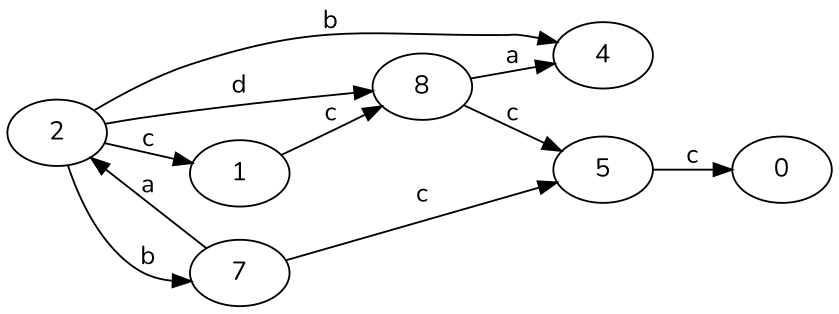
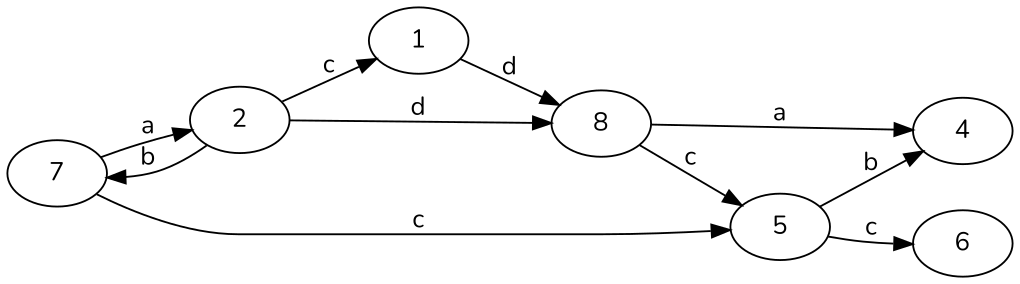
(310, 37) -> (863, 183)
(331, 113) -> (510, 67)
(782, 170) -> (963, 243)
